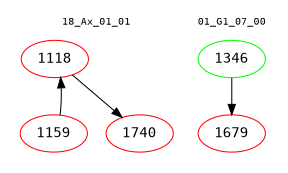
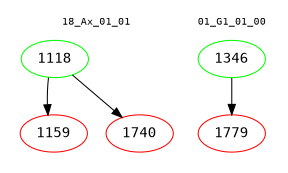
(232, 22) -> (232, 22)
(55, 59) -> (55, 59)
(61, 102) -> (47, 91)
(232, 133) -> (232, 133)
